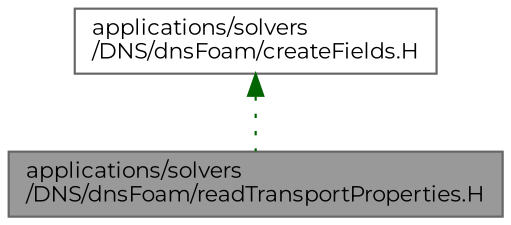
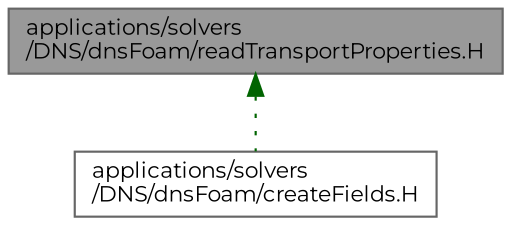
(256, 124) -> (256, 124)
